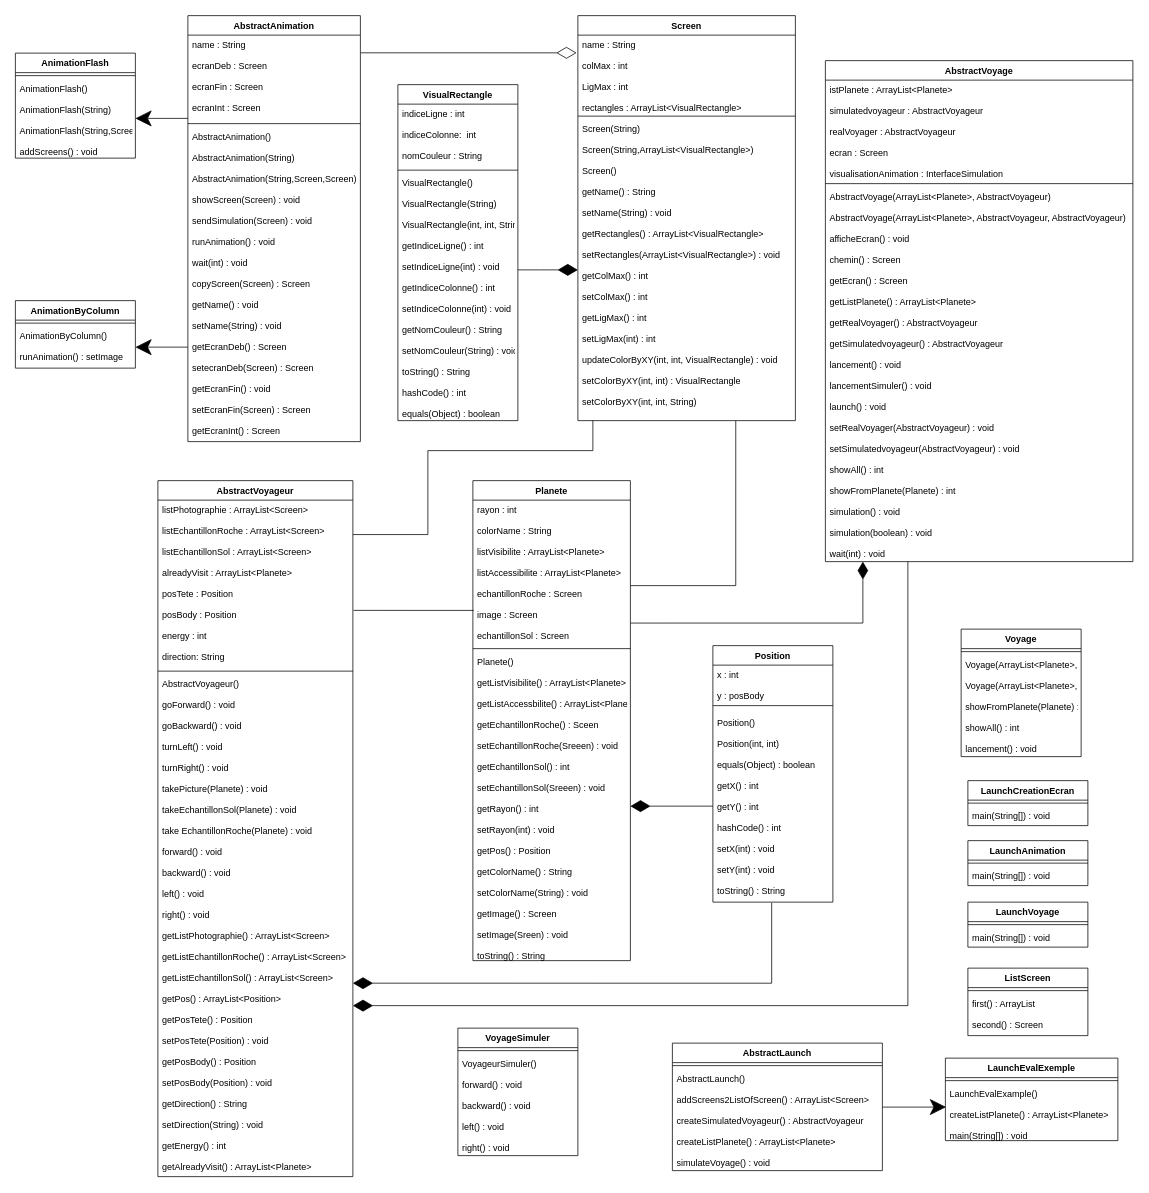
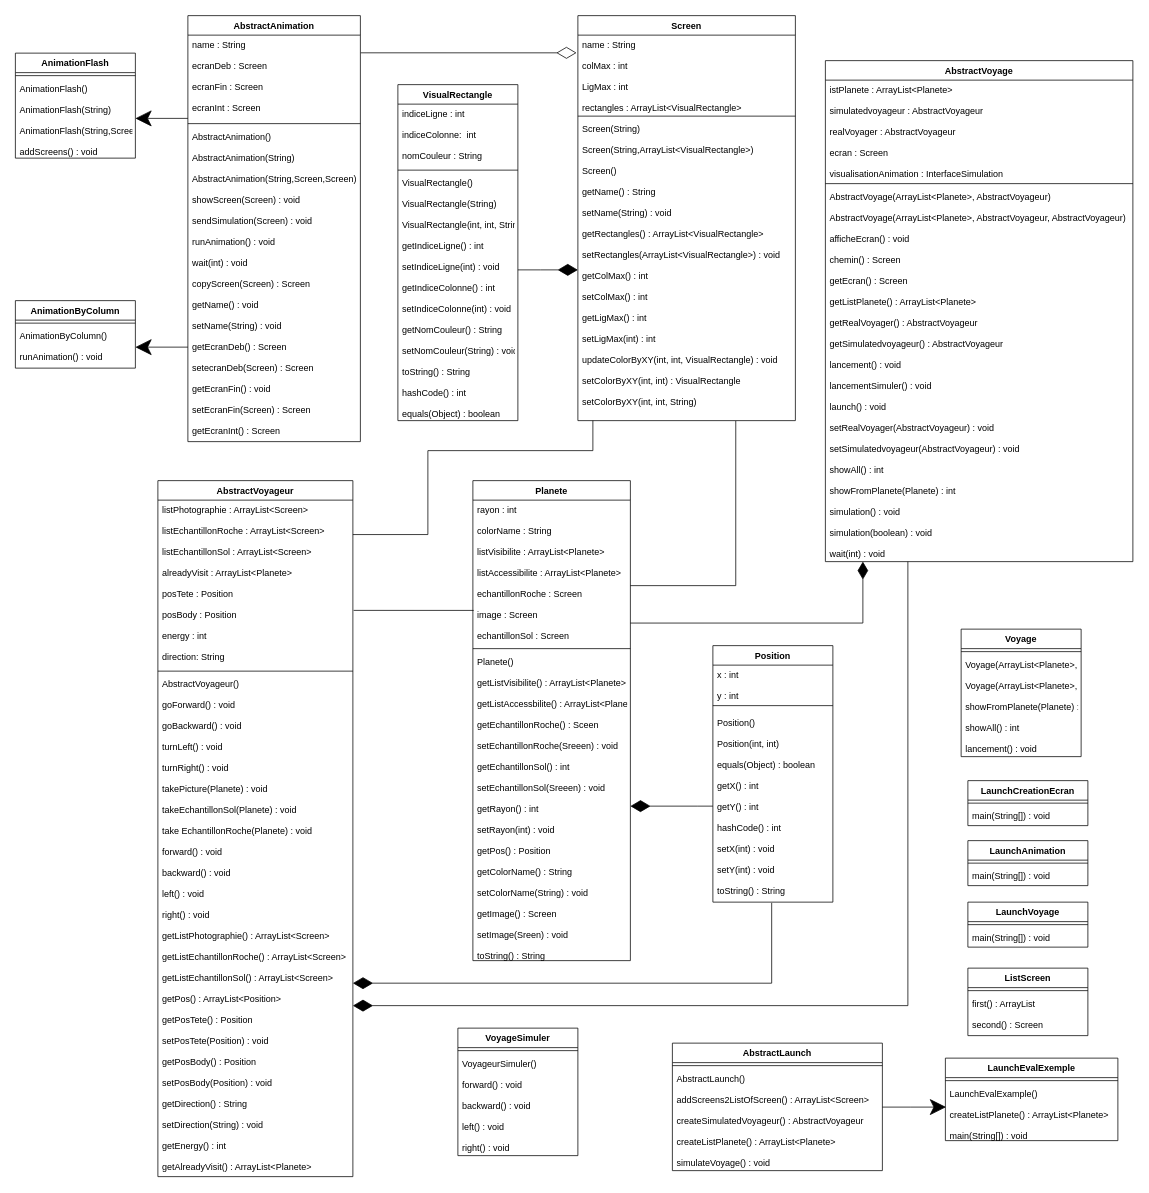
(64, 336) -> (64, 336)
(730, 675) -> (730, 675)
